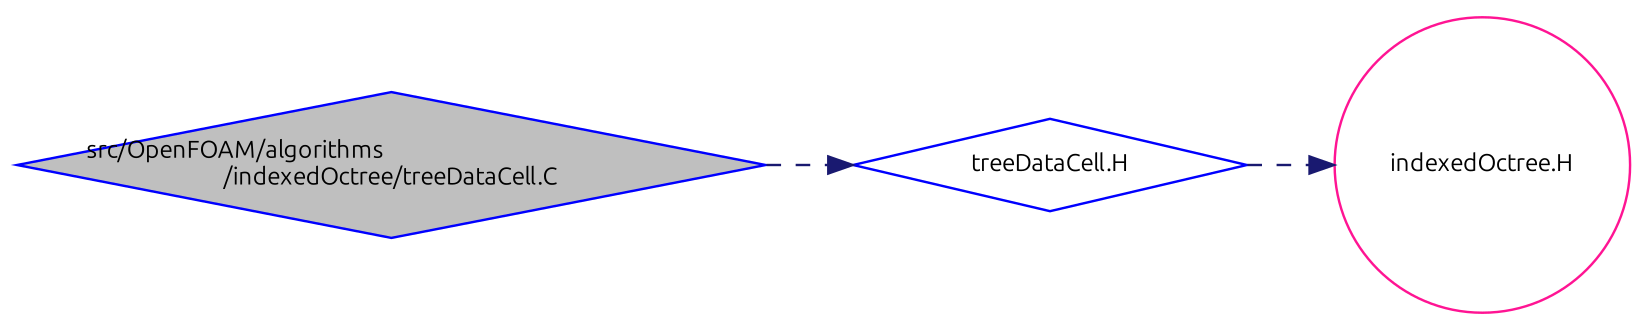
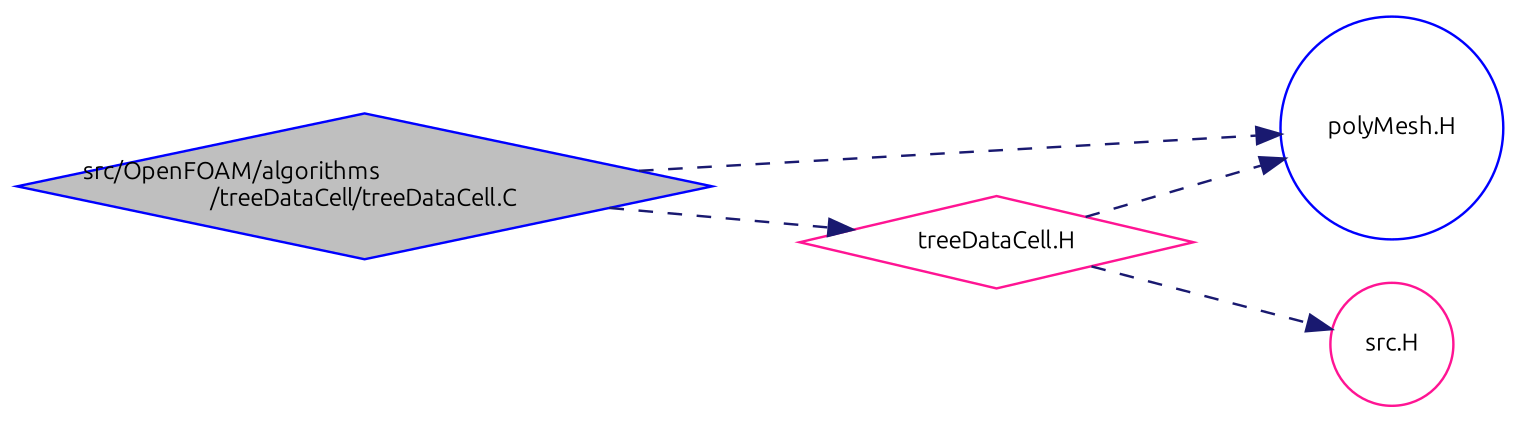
none -> (1392, 128)
(391, 165) -> (365, 186)
(1050, 165) -> (997, 242)
(1482, 165) -> (1392, 344)
